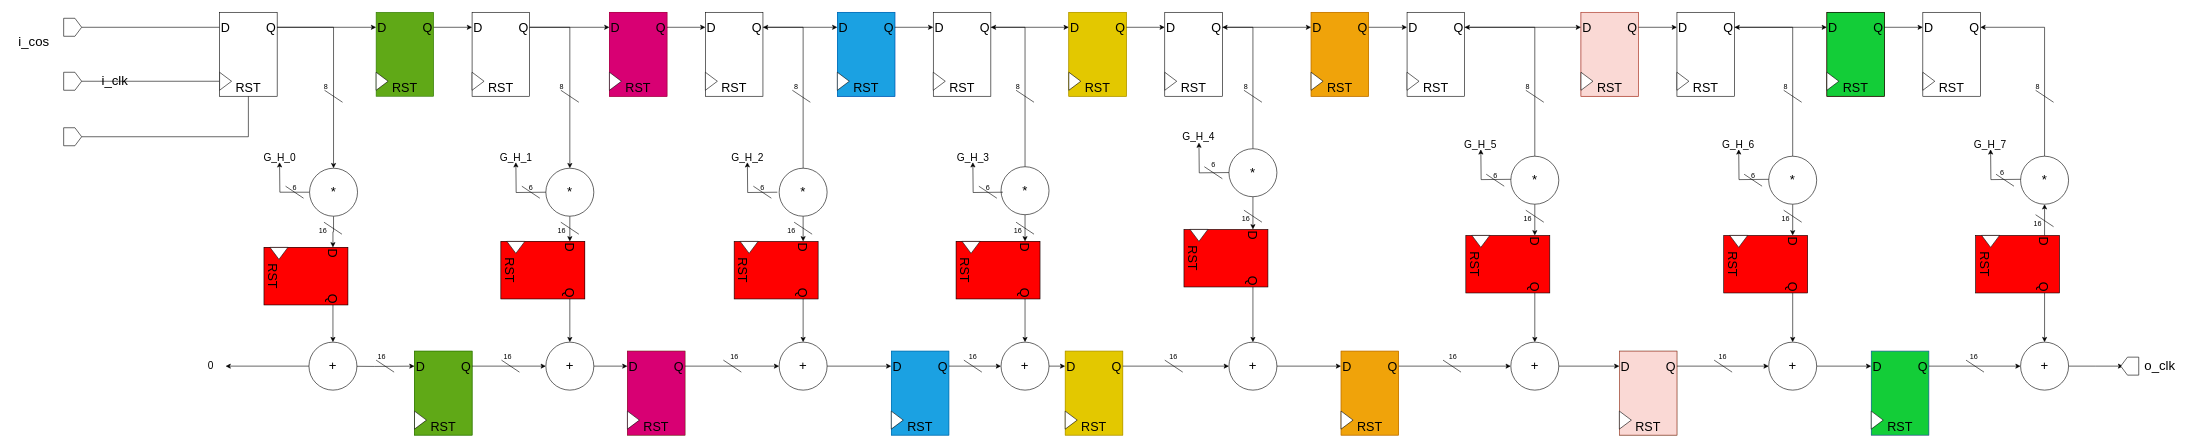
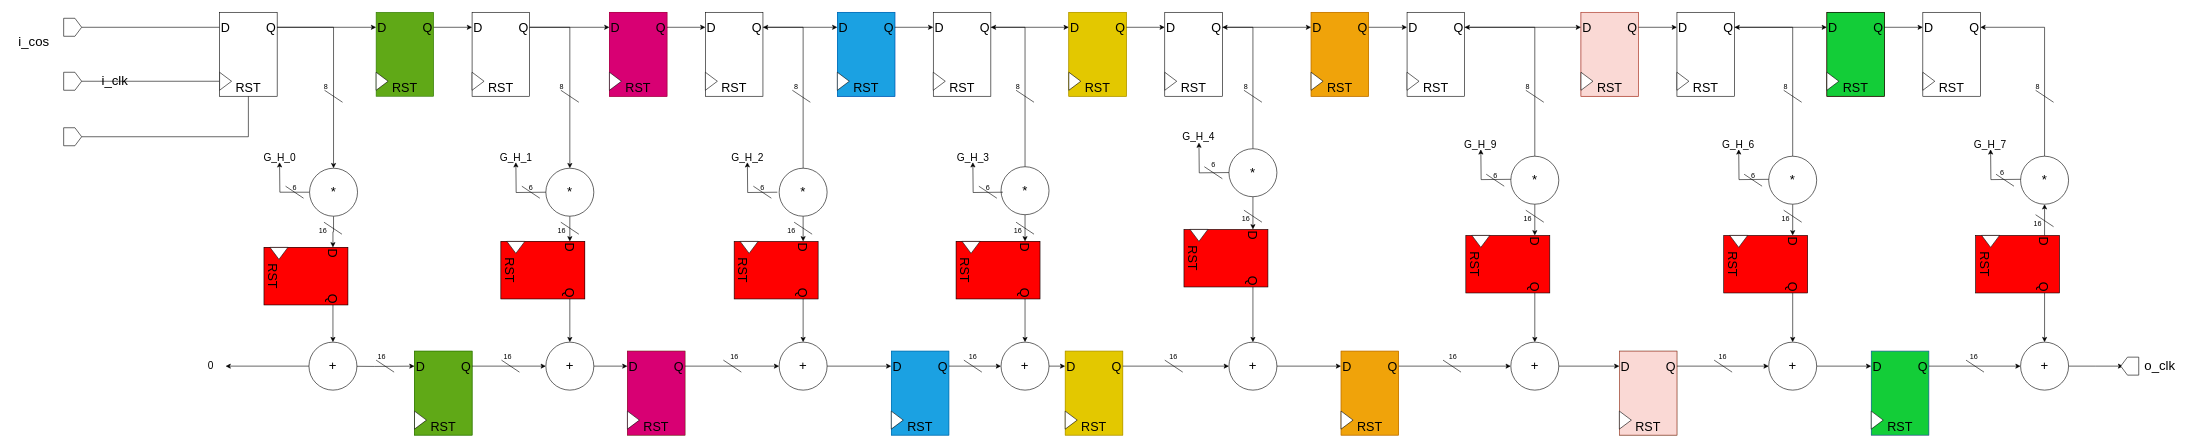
(1481, 145) -> (1481, 145)
